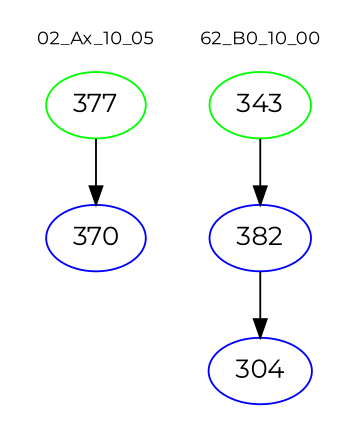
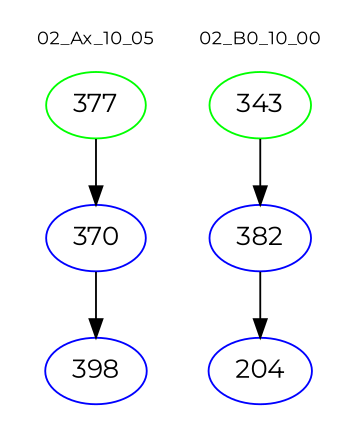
(261, 40) -> (261, 40)
none -> (96, 371)
(260, 371) -> (260, 371)
